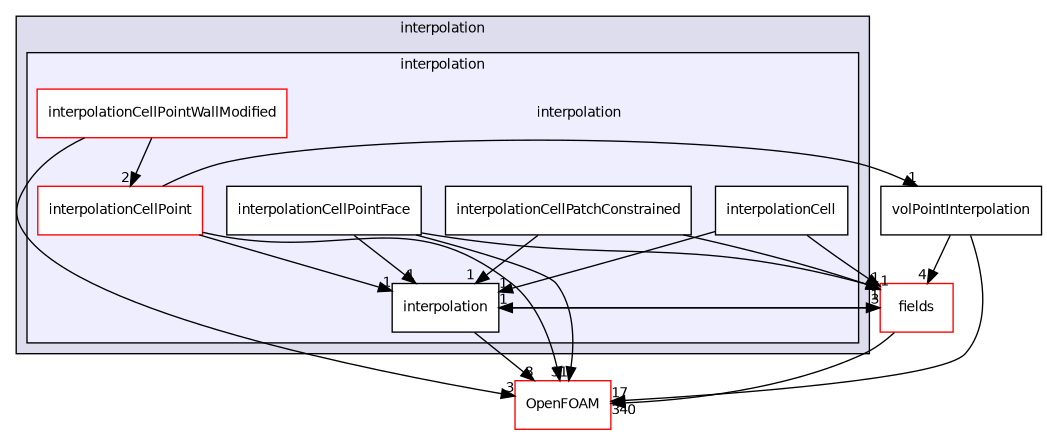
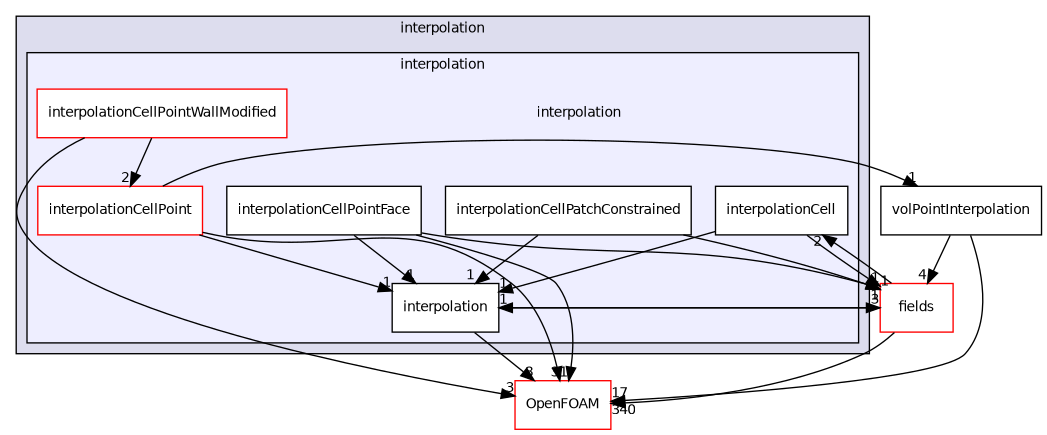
none -> (850, 253)
